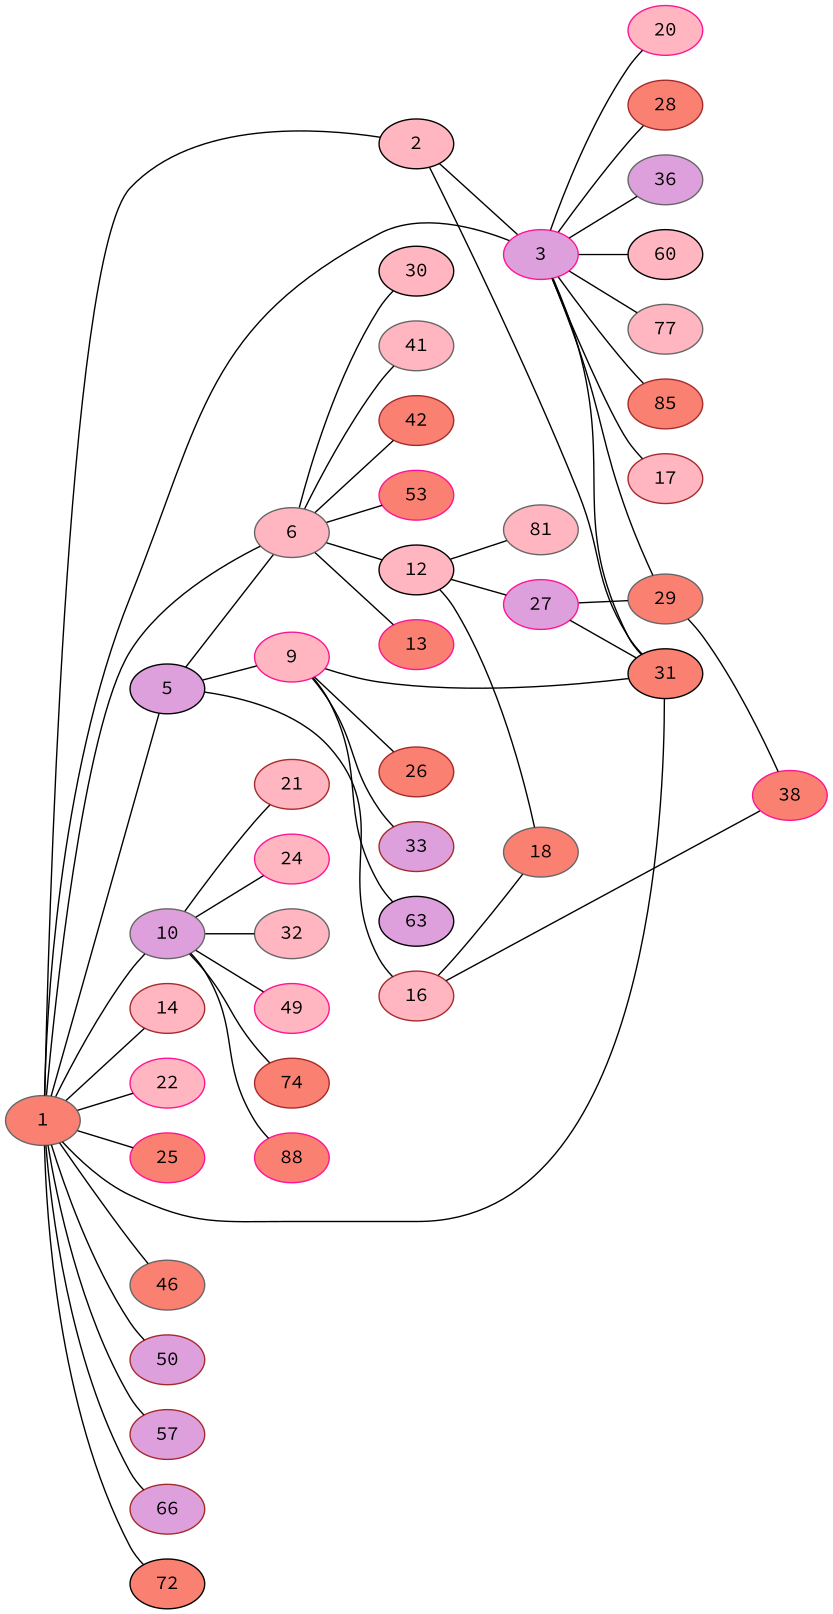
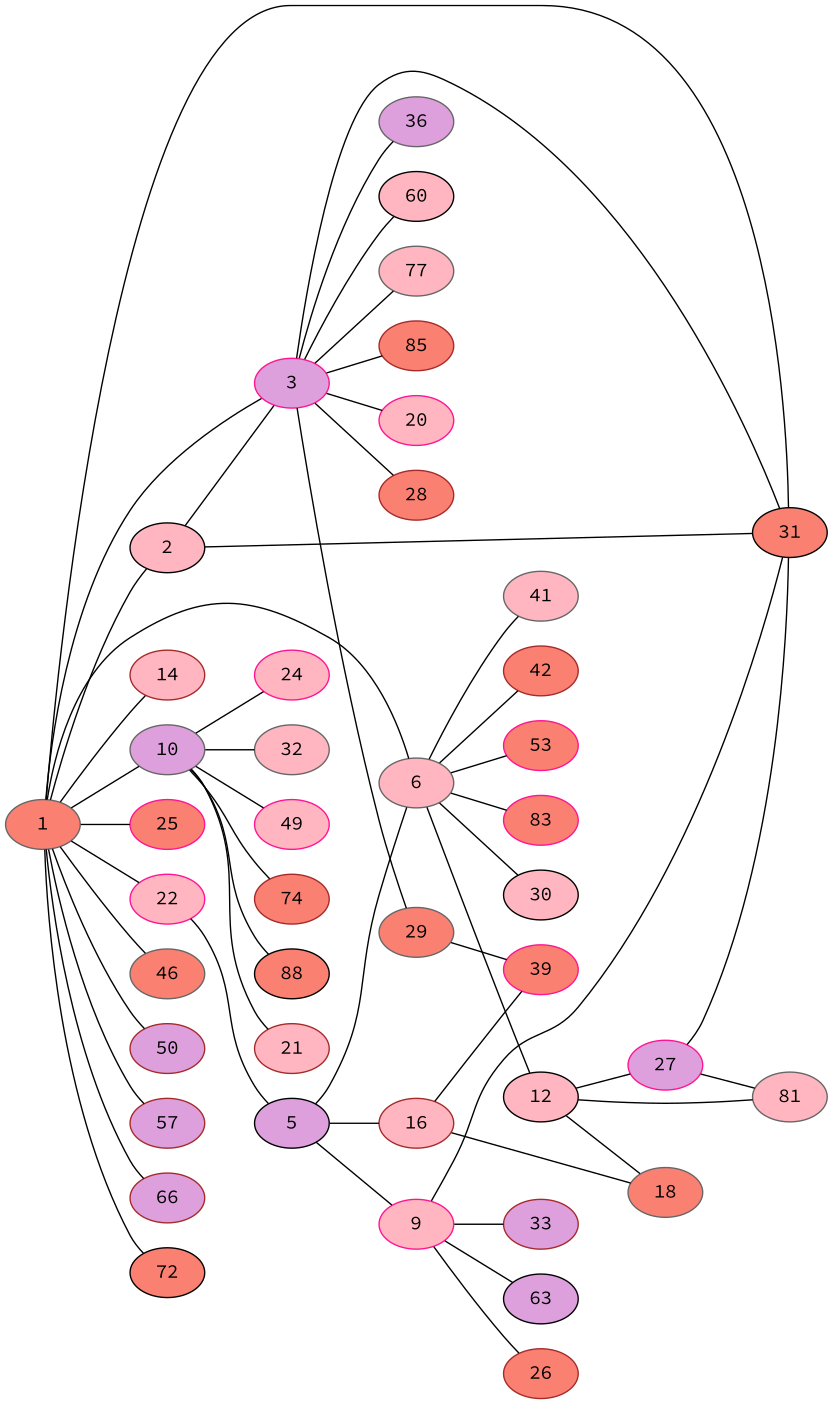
(665, 479) -> none
(601, 602) -> (728, 1081)
(416, 645) -> (541, 820)
(790, 795) -> (541, 970)
(105, 905) -> (230, 1011)
(292, 1158) -> (292, 974)
